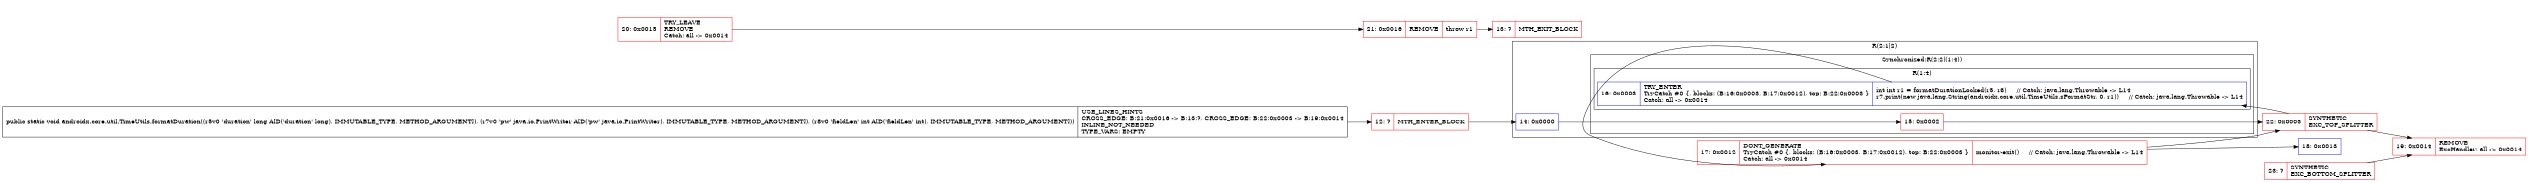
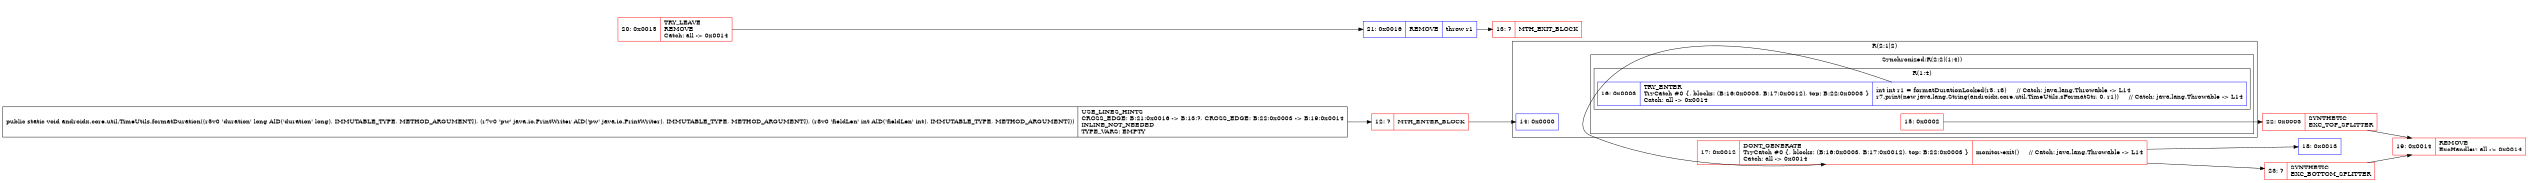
(1420, 29) -> (1420, 29)
(2268, 109) -> none
(1727, 122) -> none
(2212, 141) -> (2204, 166)
